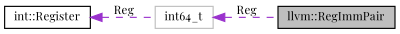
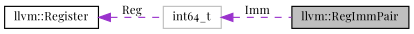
(246, 11) -> (257, 11)
(47, 17) -> (52, 17)
